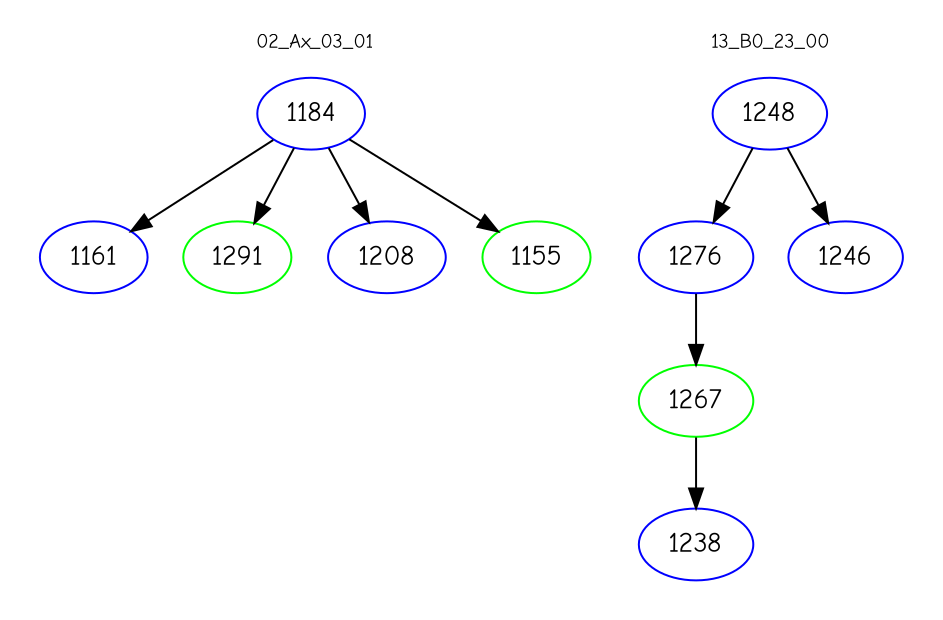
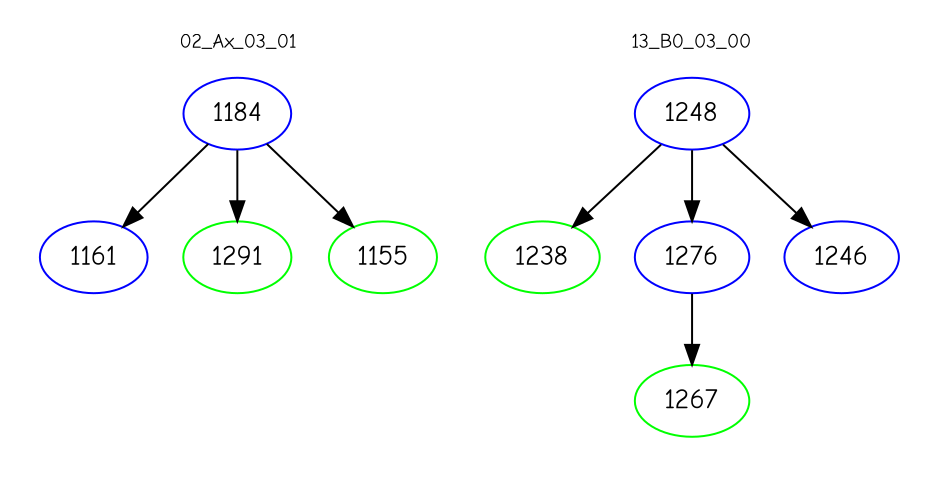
(771, 43) -> (692, 43)
(387, 257) -> none
(696, 463) -> (624, 179)
(696, 544) -> (542, 257)
